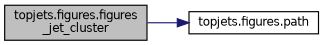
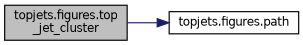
(76, 23) -> (66, 23)
